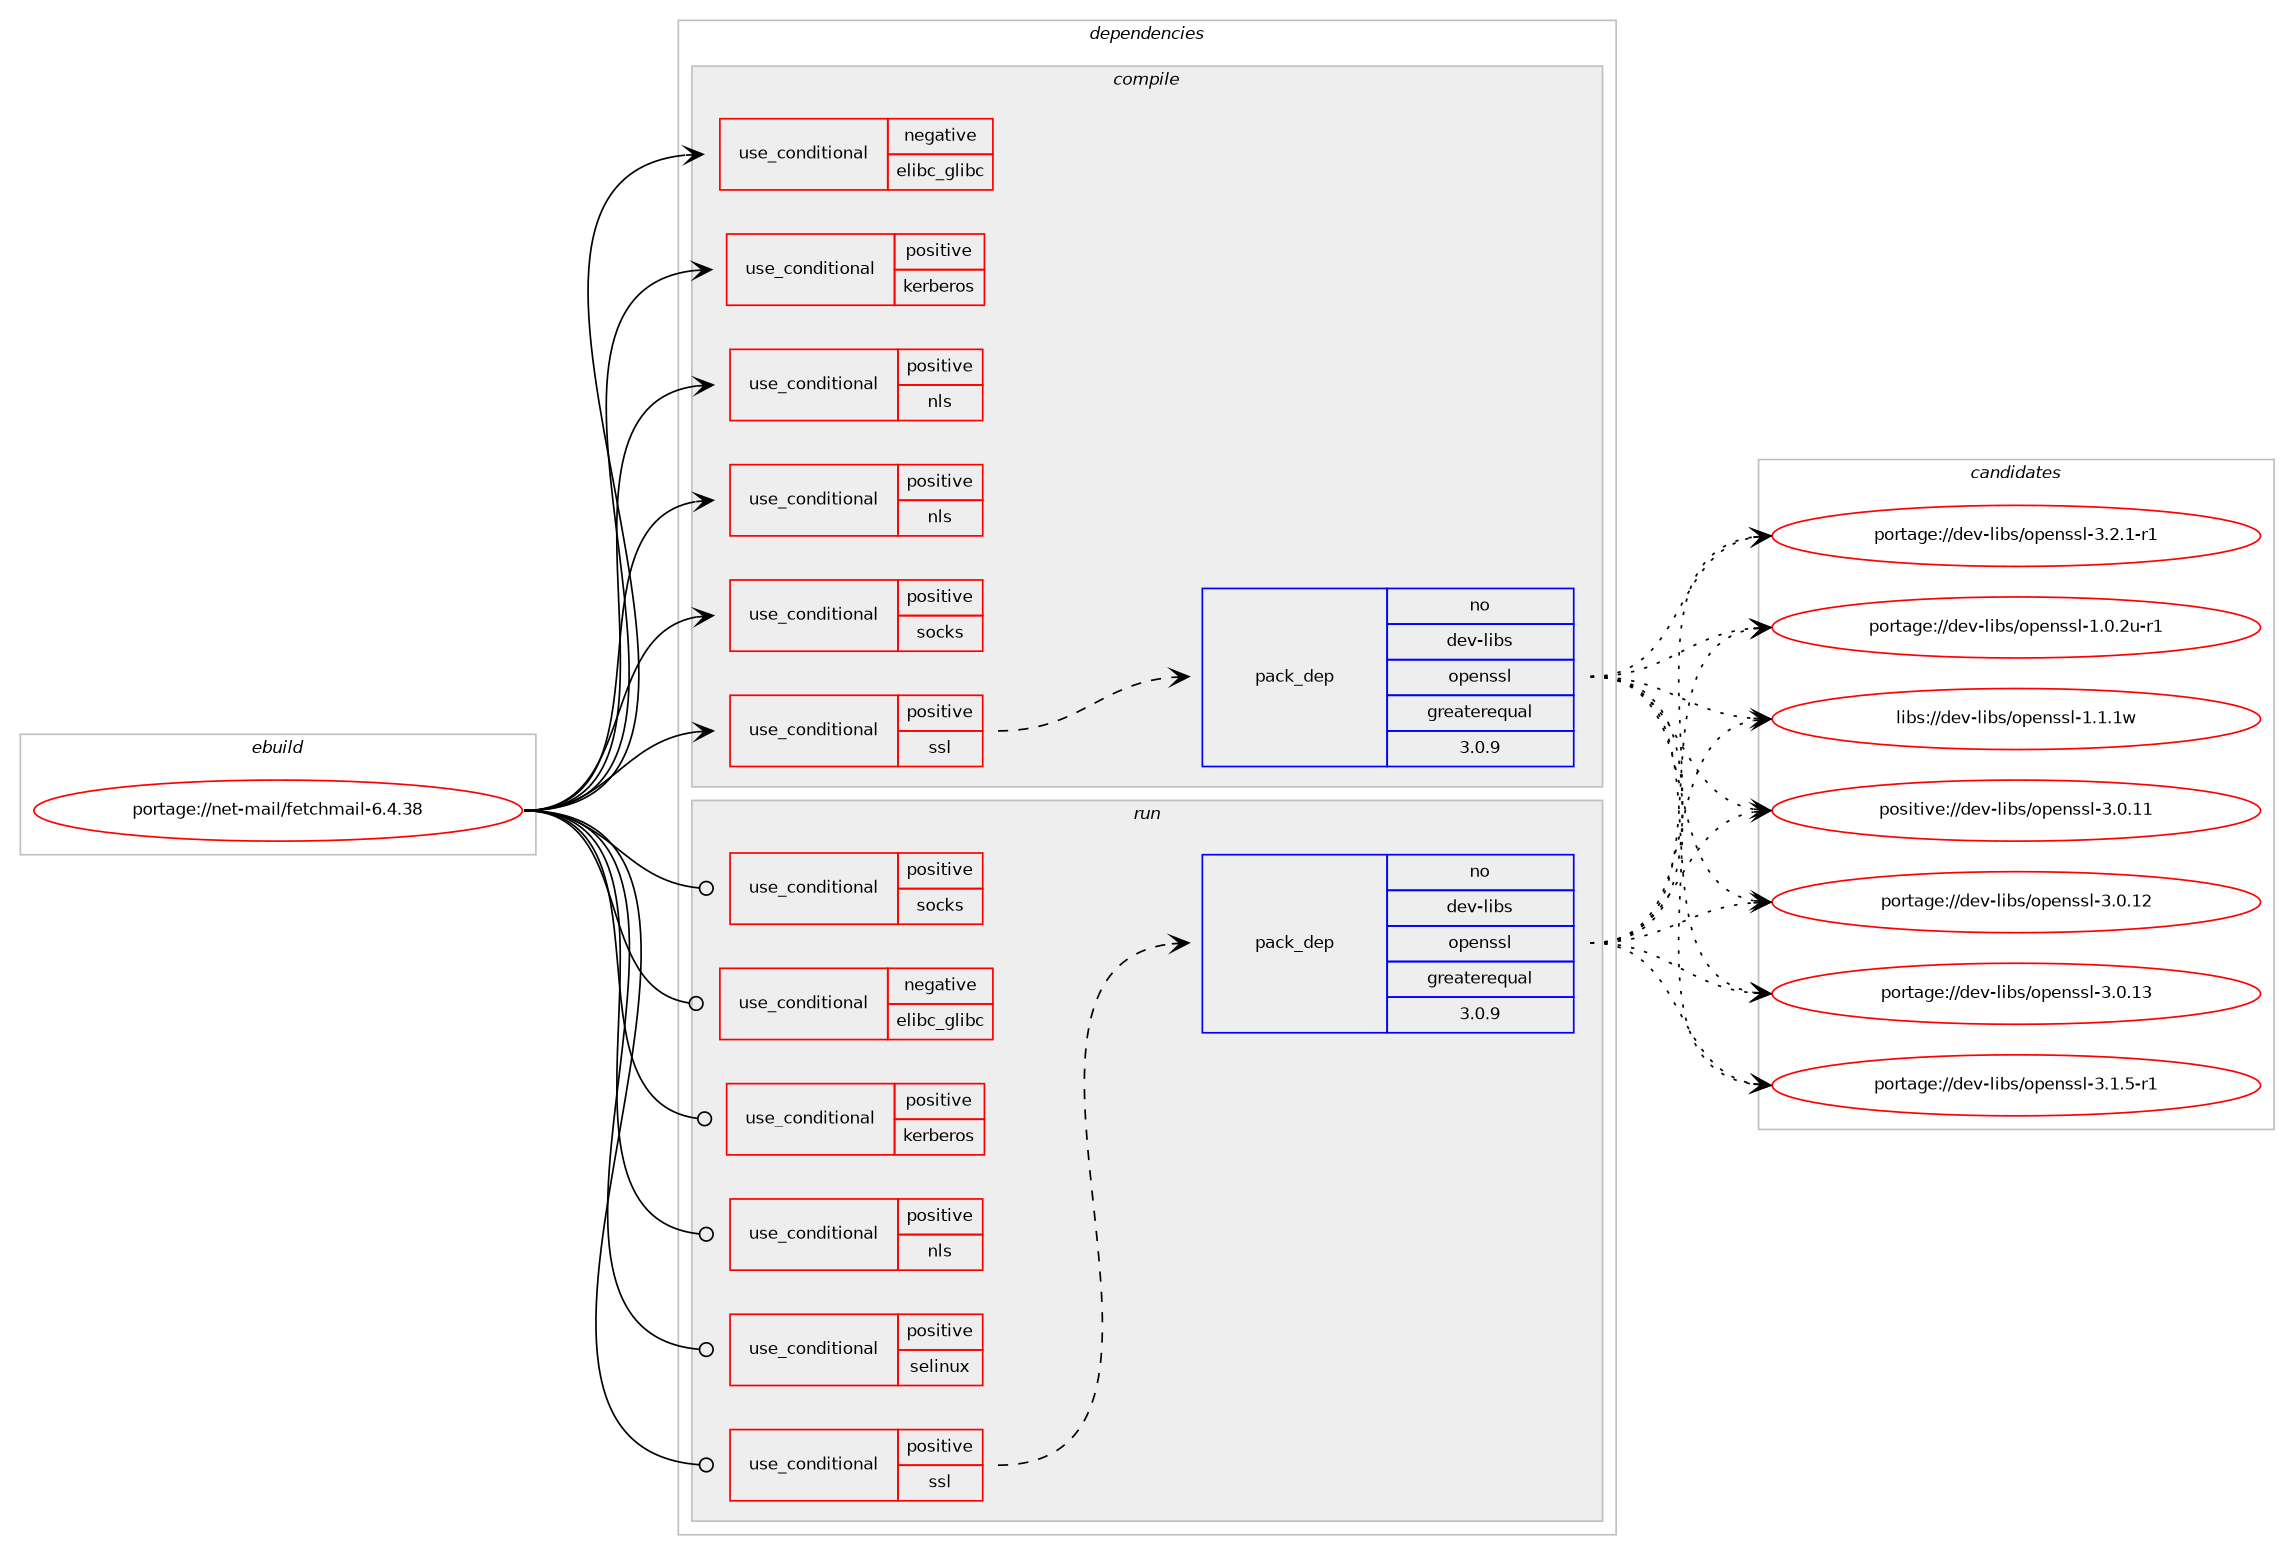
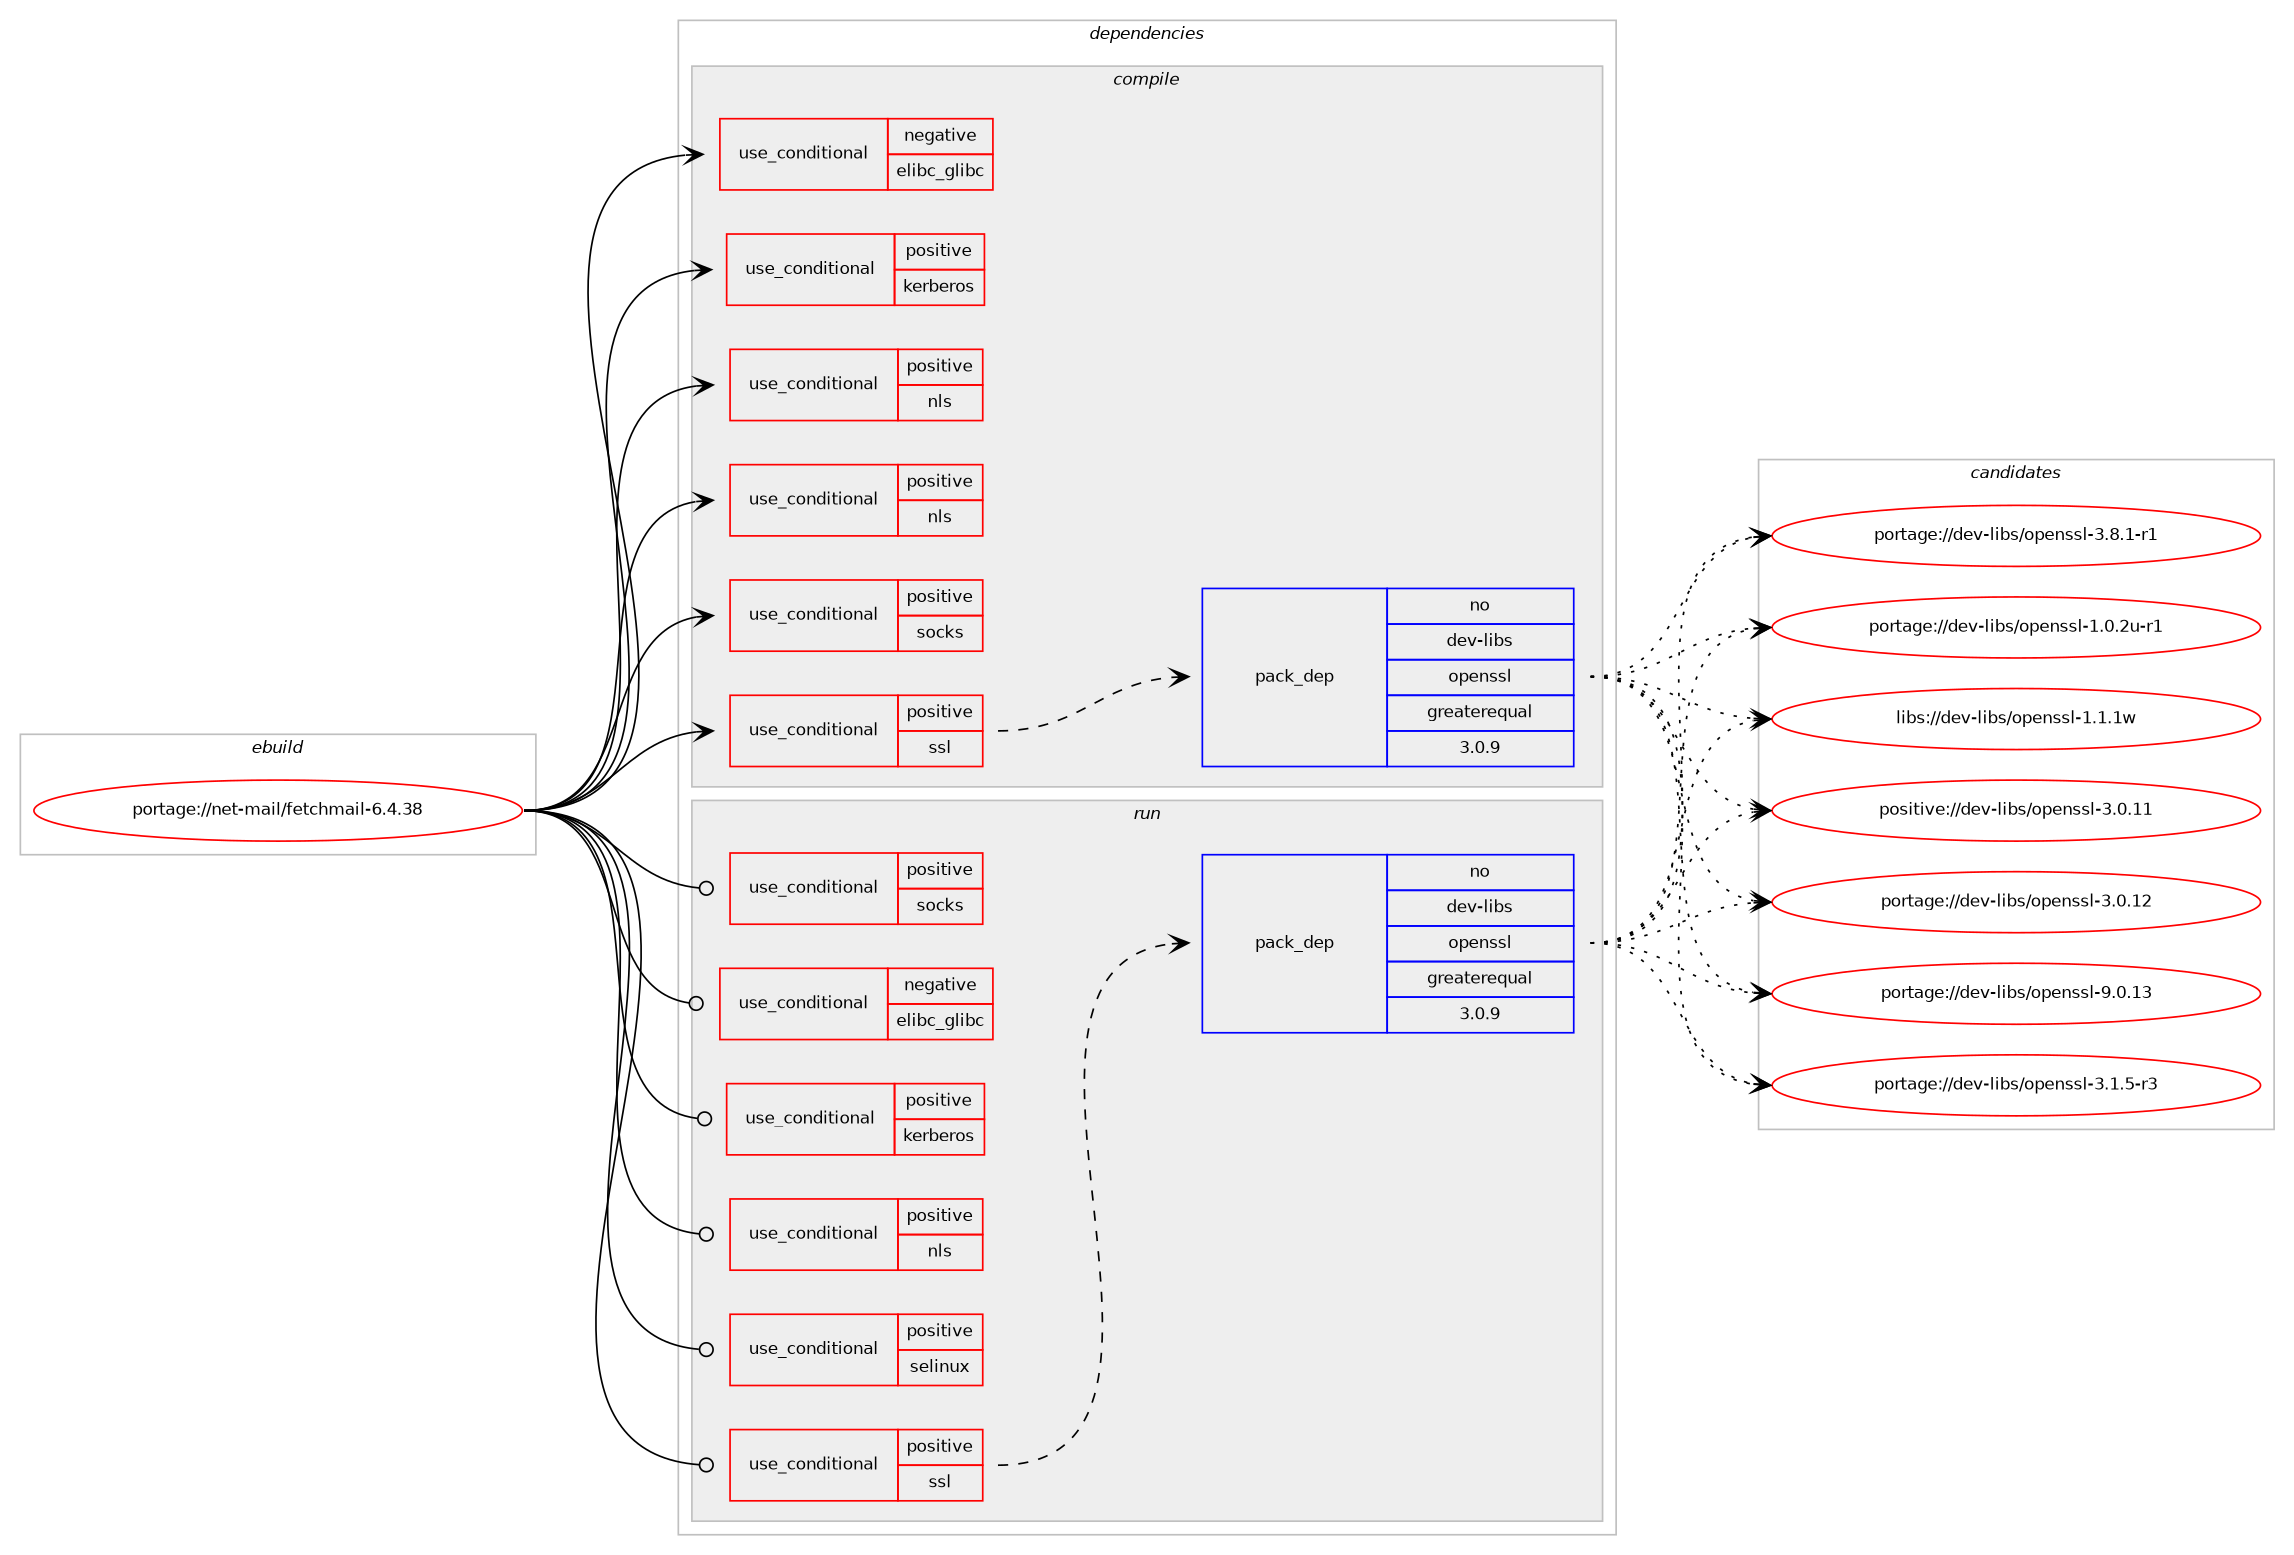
(2016, 536) -> (2016, 536)
(2016, 994) -> (2016, 994)
(2016, 1085) -> (2016, 1085)
